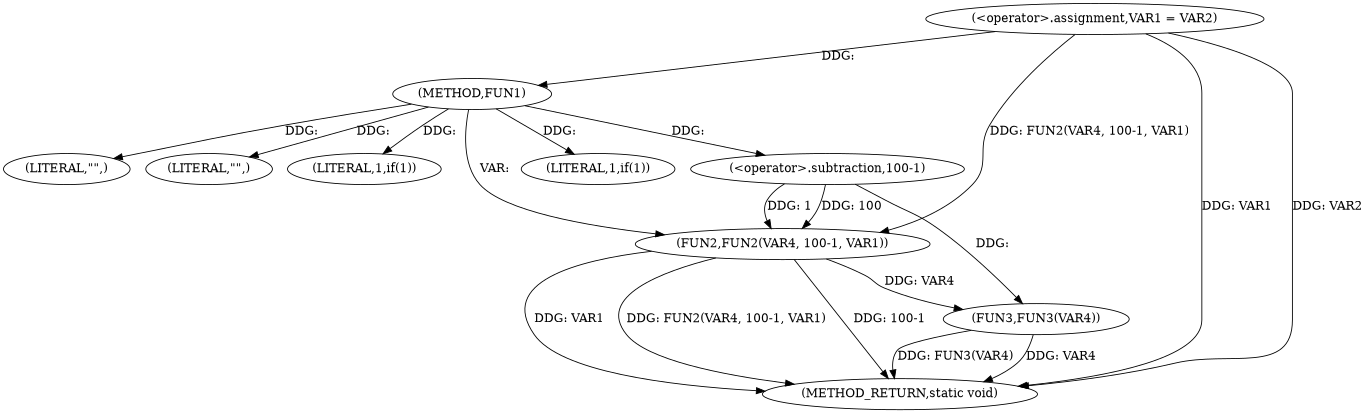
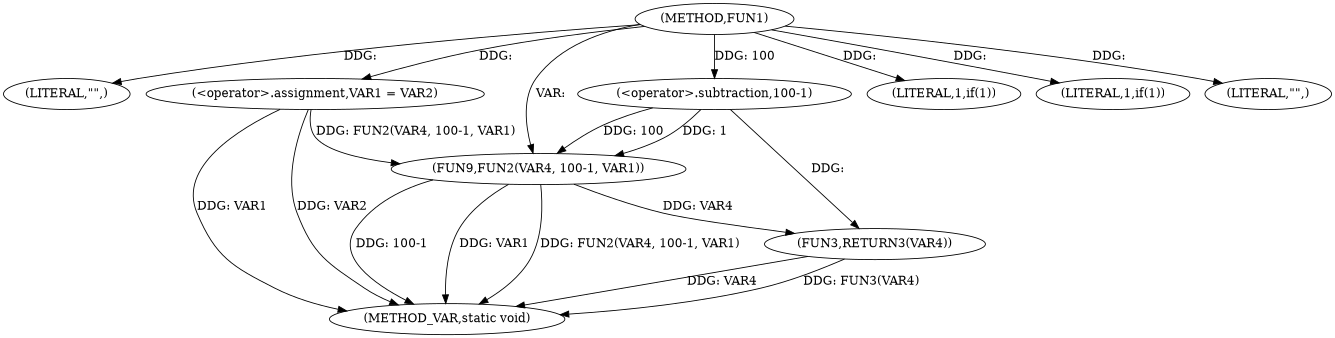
(771, 58) -> (506, 45)
(690, 132) -> (745, 56)
(783, 244) -> (539, 169)
(1036, 319) -> (875, 244)
(900, 394) -> (447, 319)
